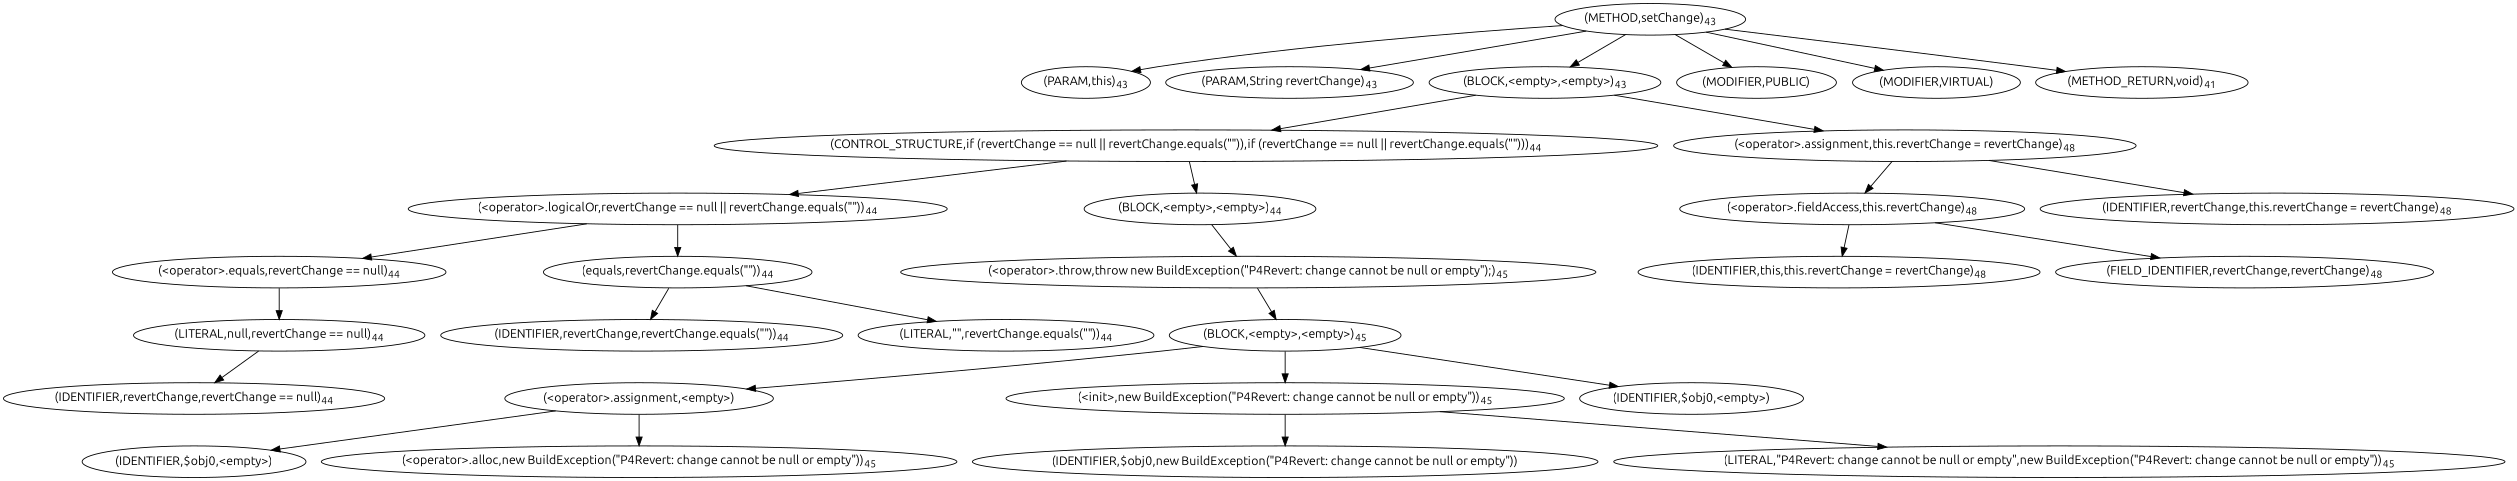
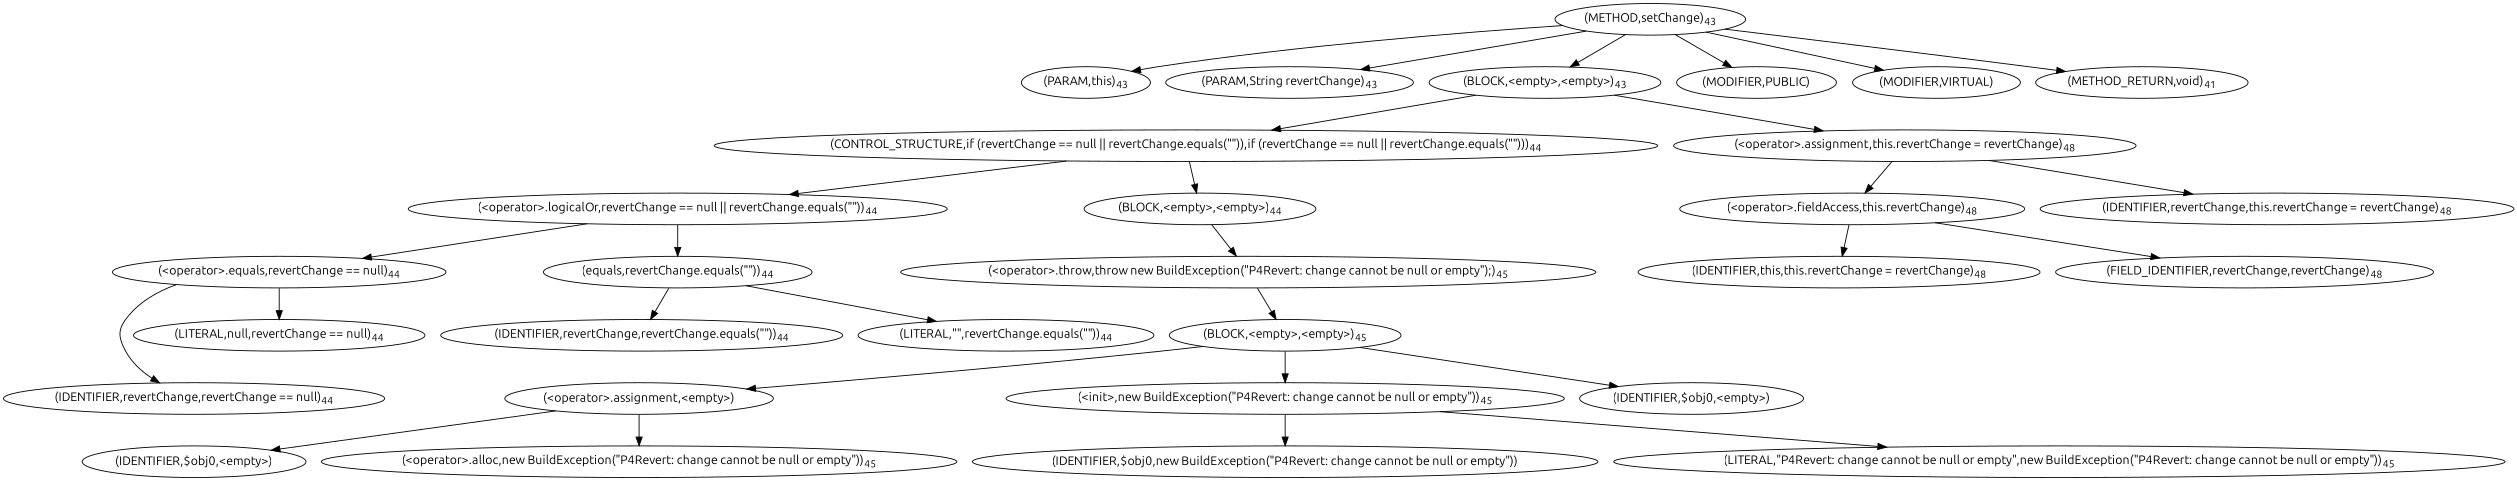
(240, 364) -> (123, 323)
